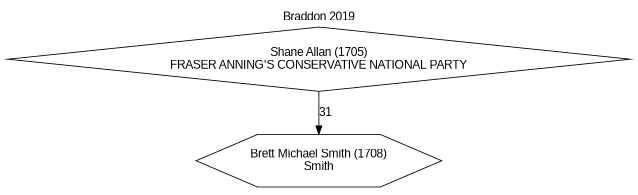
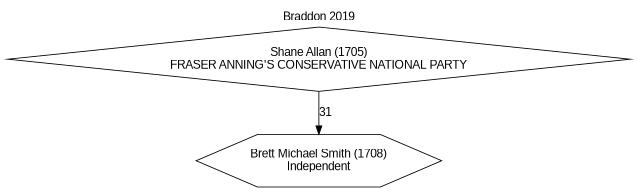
(319, 161) -> (319, 161)
